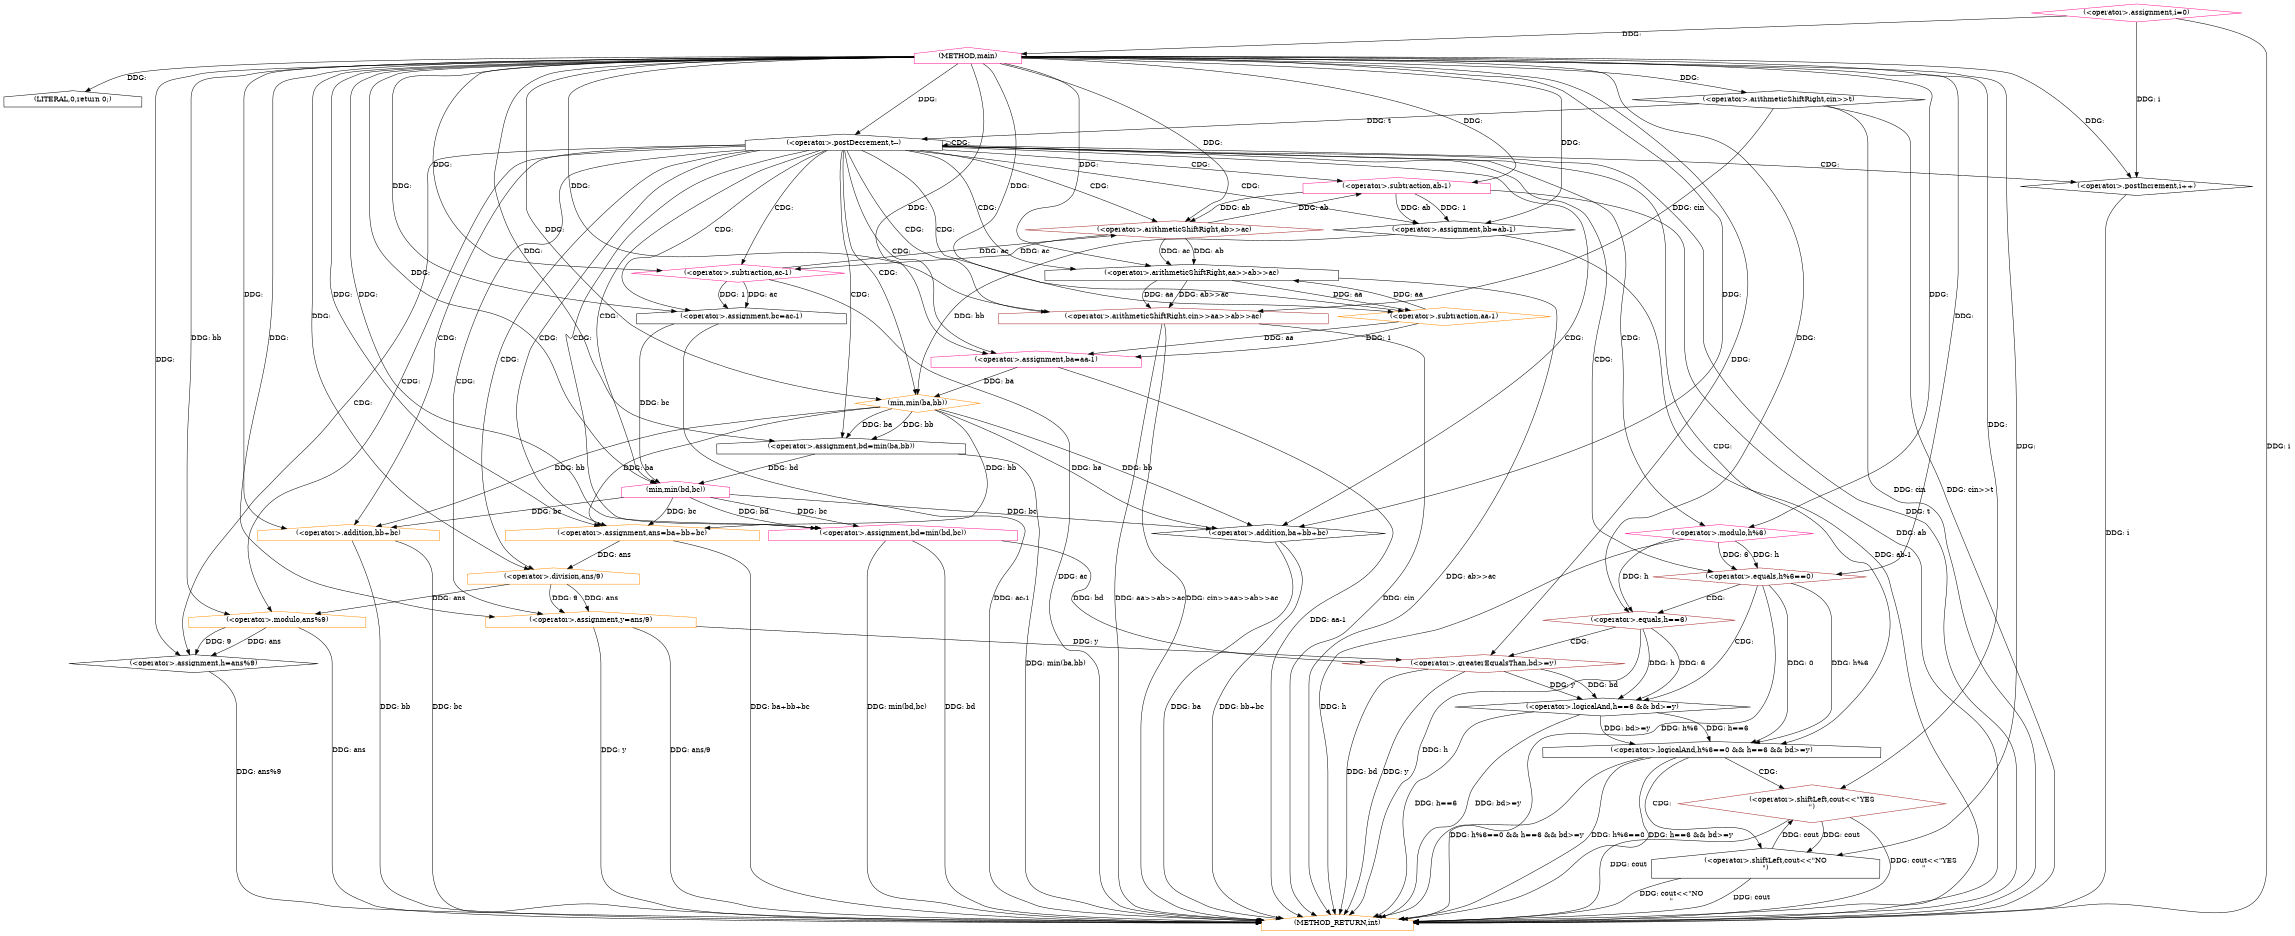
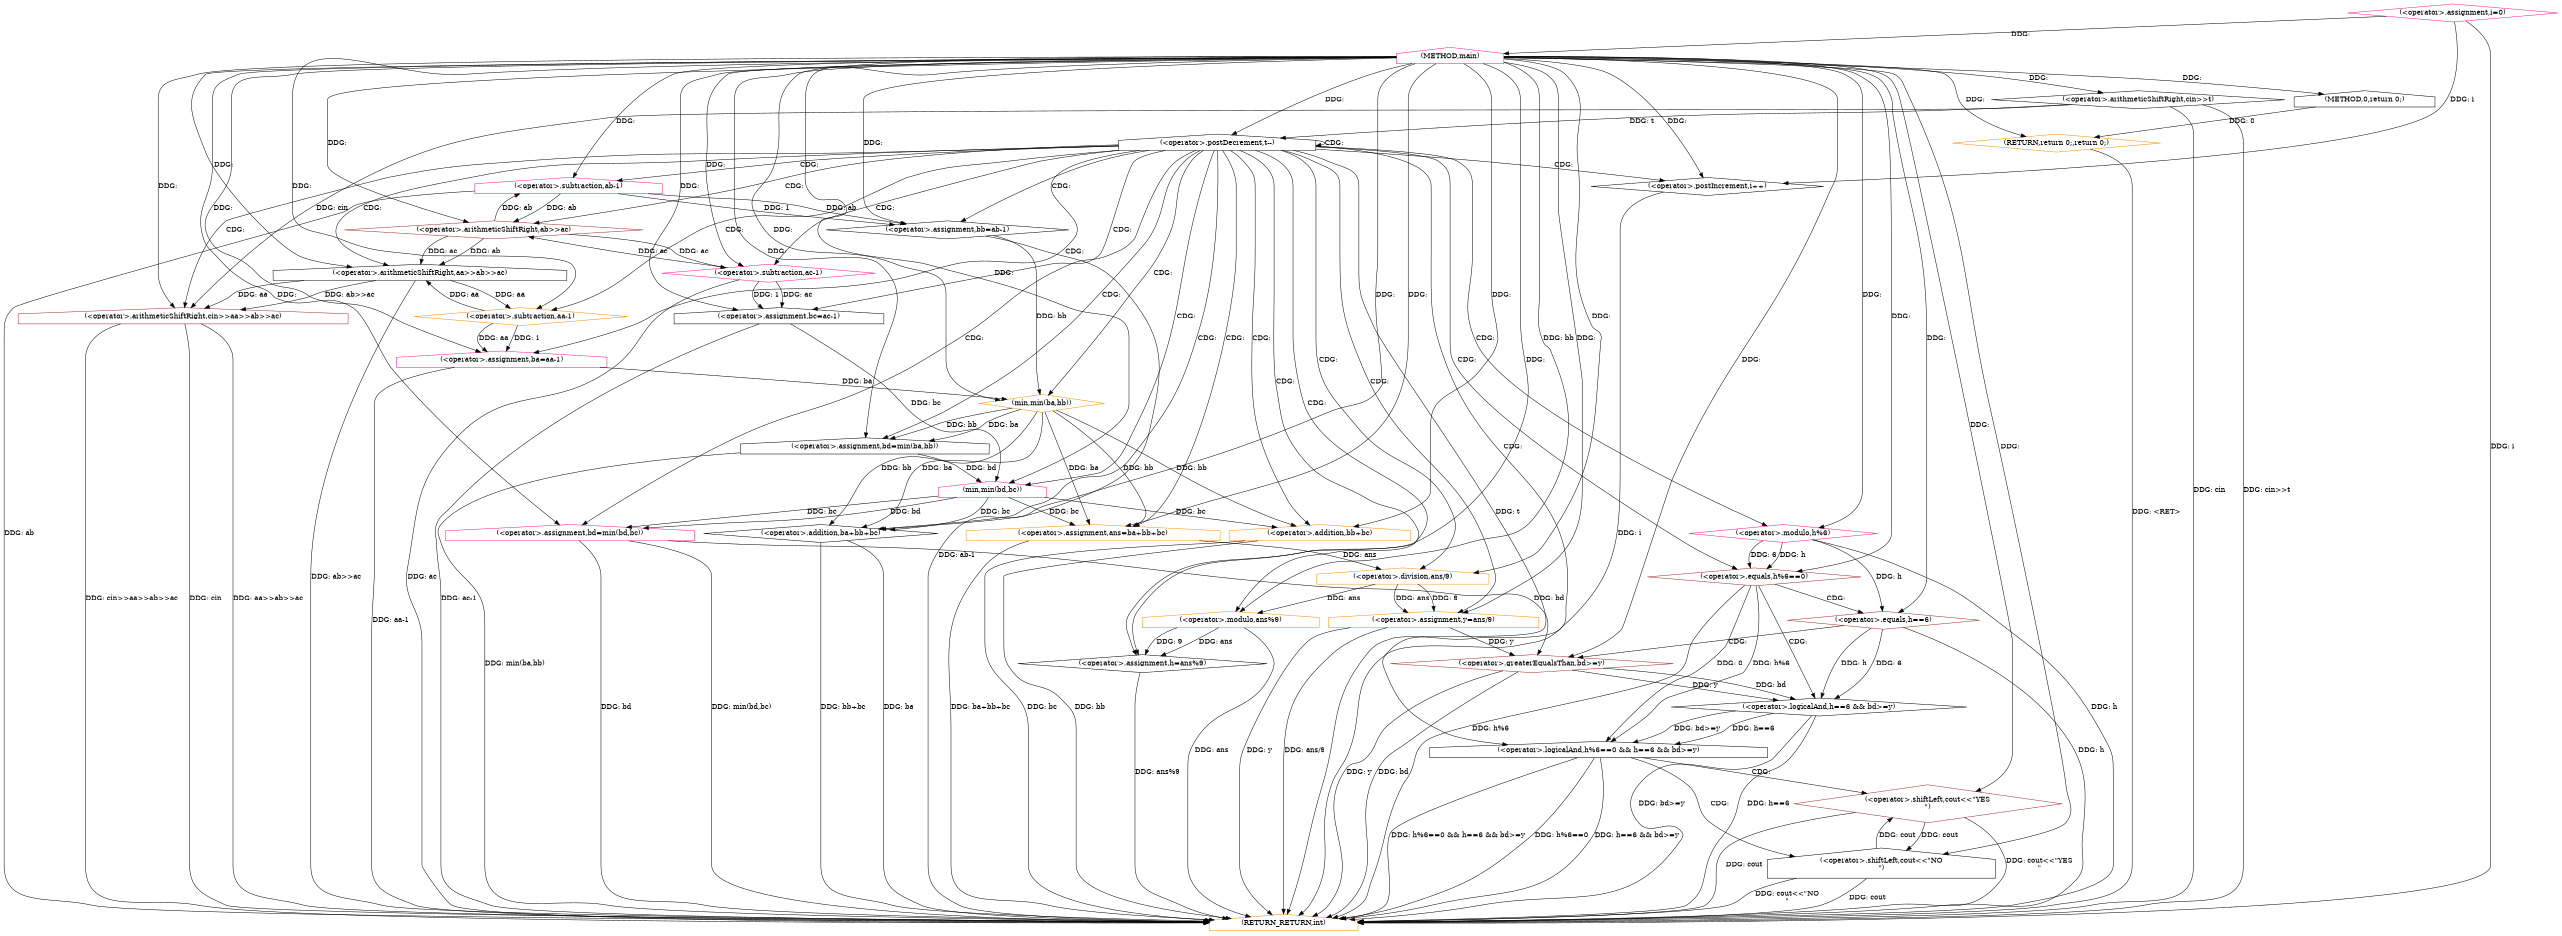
(73, 100) -> (2365, 100)
none -> (2056, 143)
(1337, 923) -> (1284, 923)
